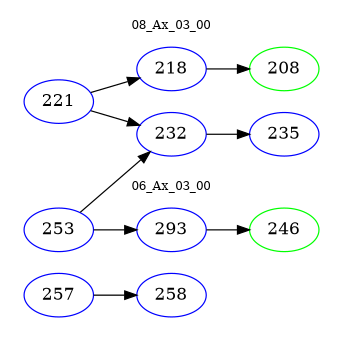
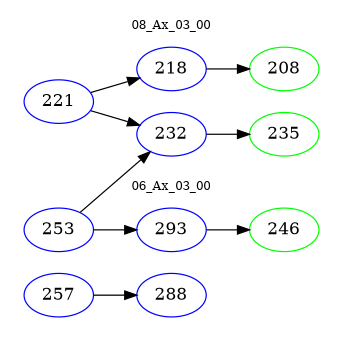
(284, 134) -> (284, 134)
(172, 295) -> (172, 295)
